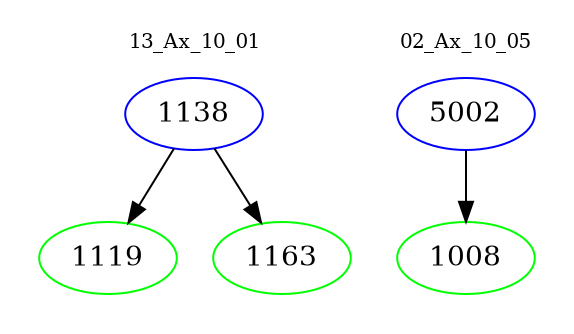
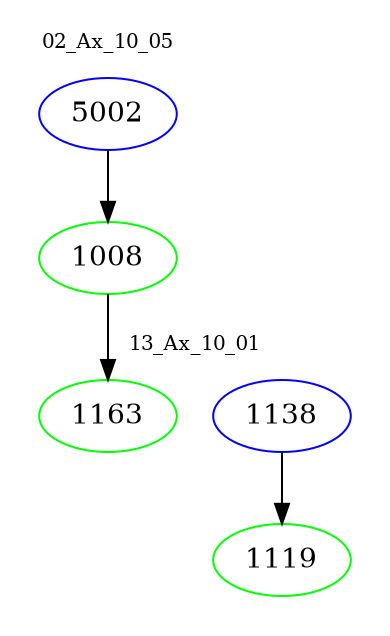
(232, 177) -> (108, 338)
